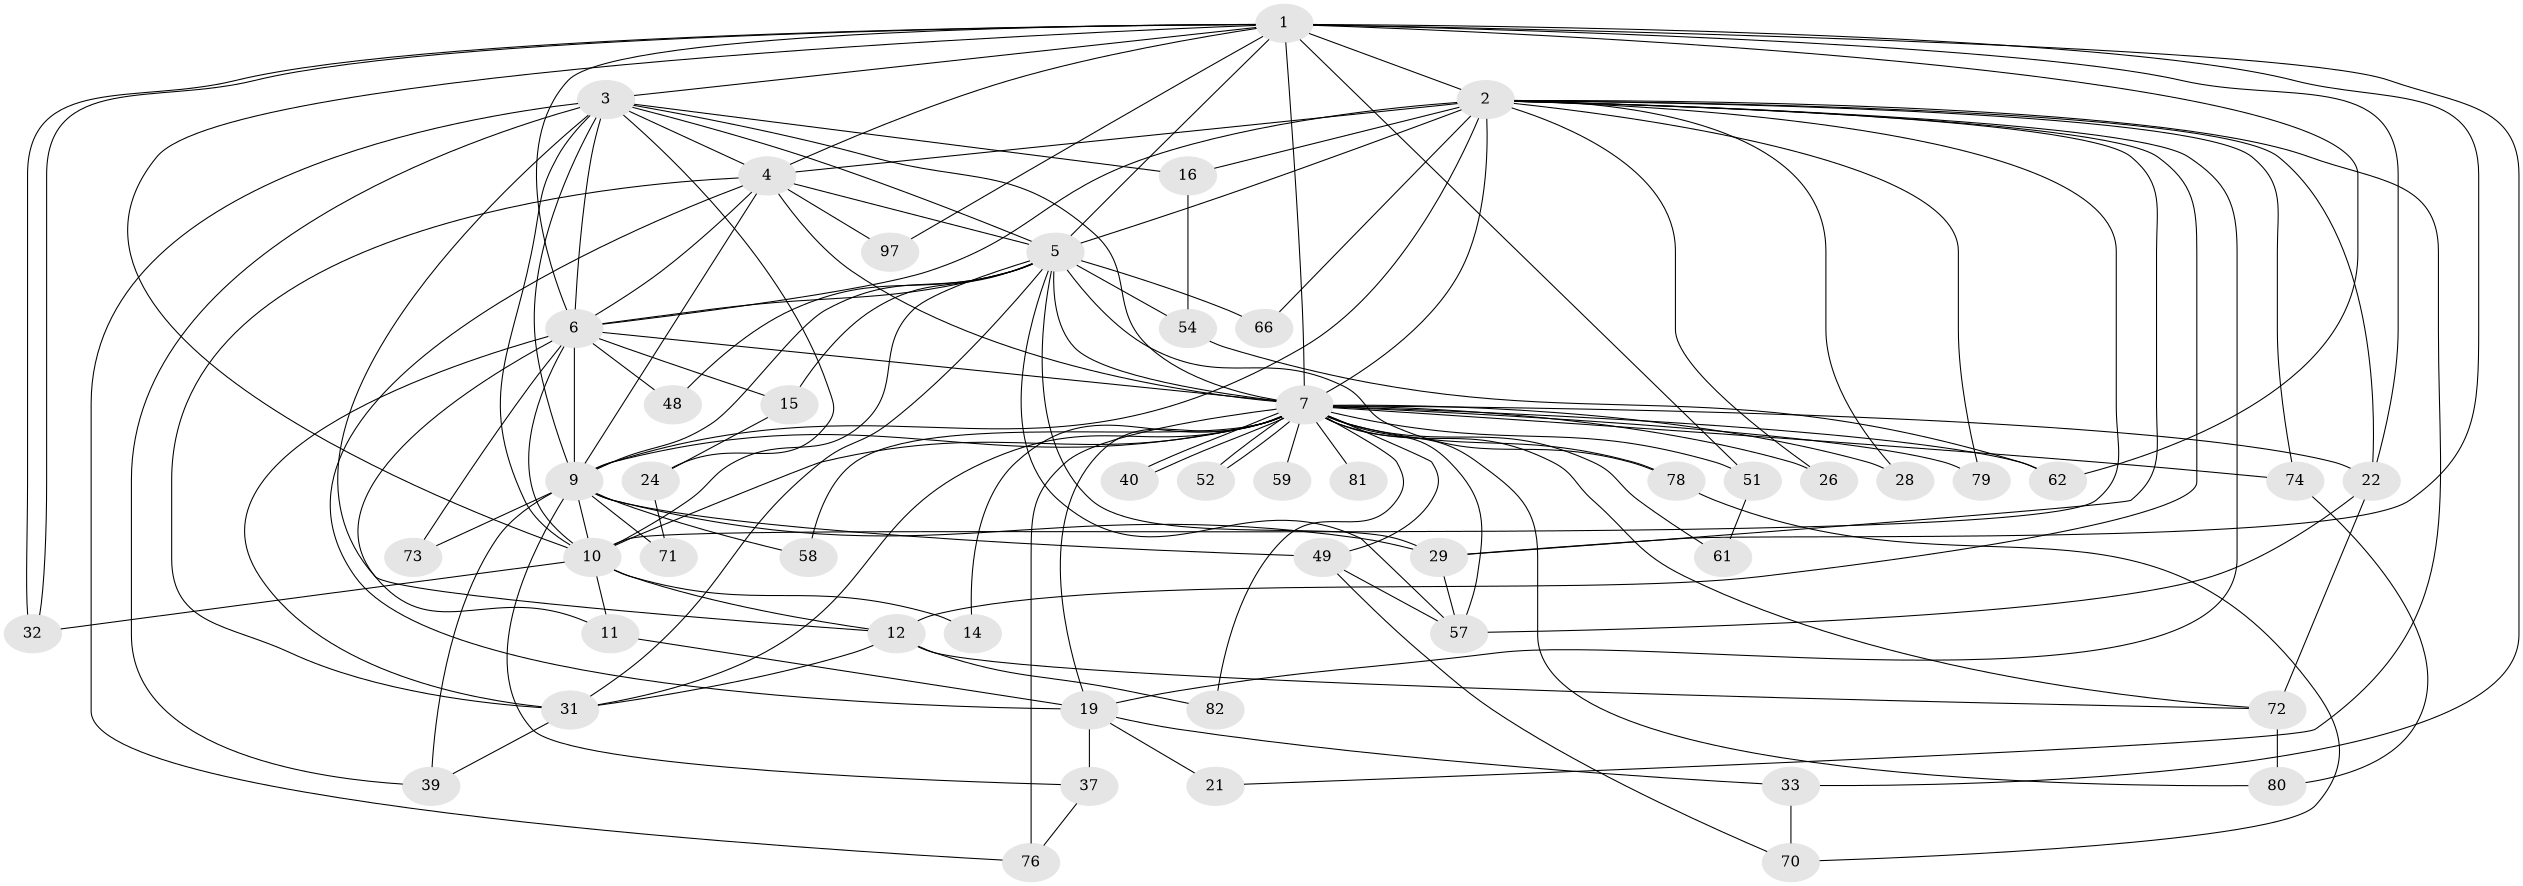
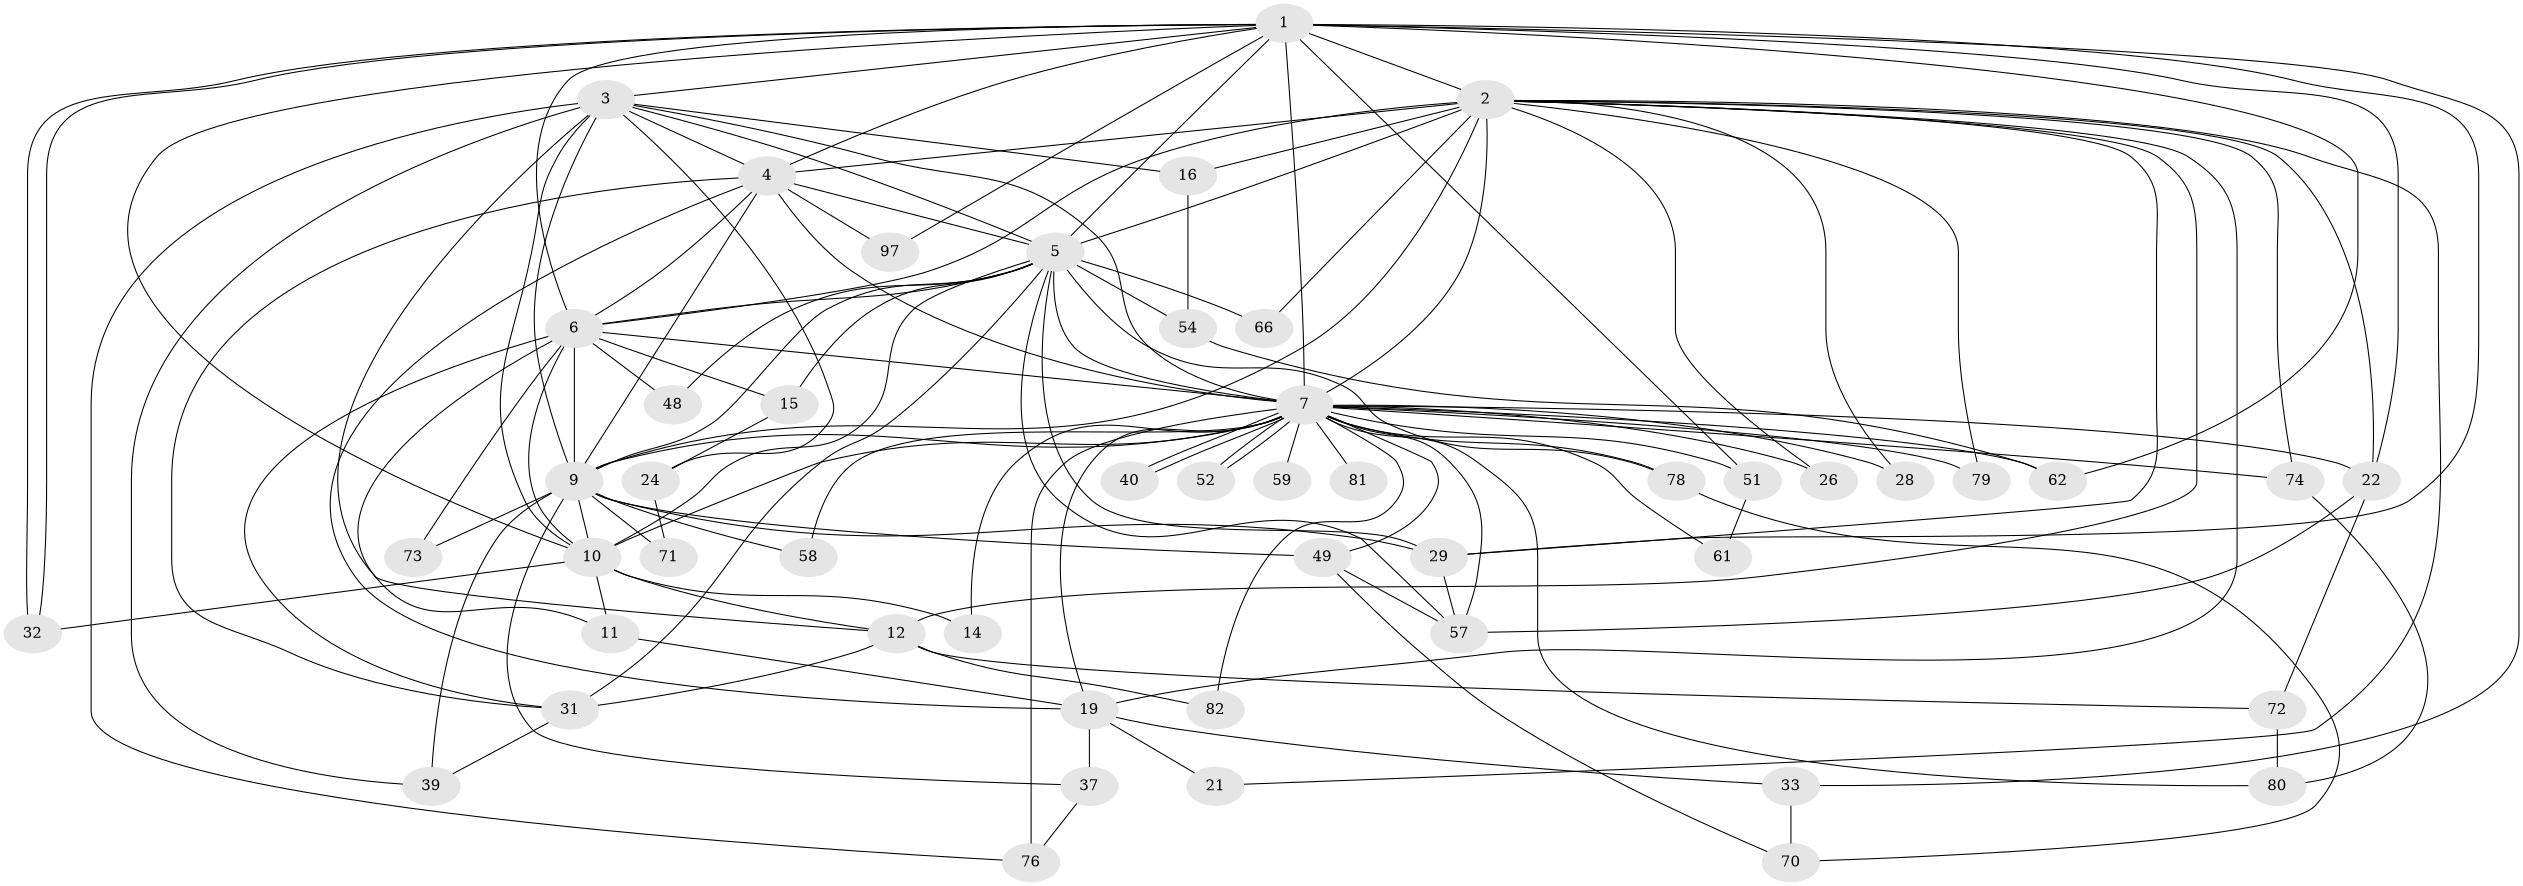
(583, 213) -> none
(915, 507) -> none
(1567, 531) -> none
(1764, 610) -> none
